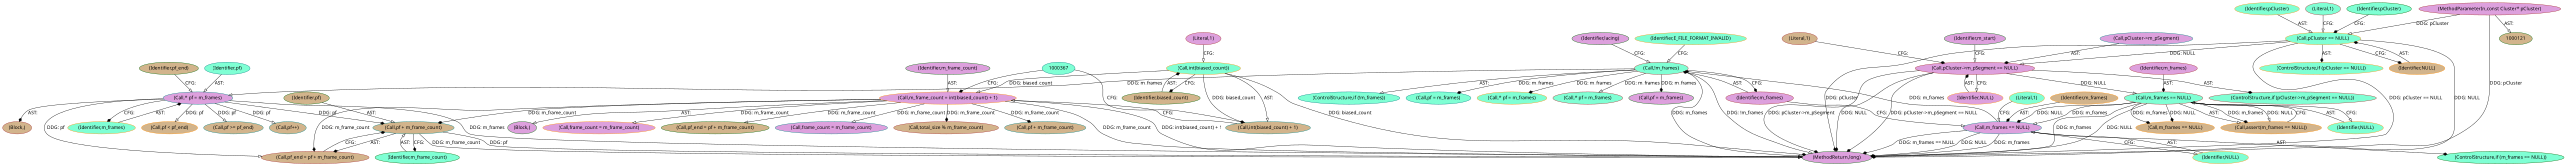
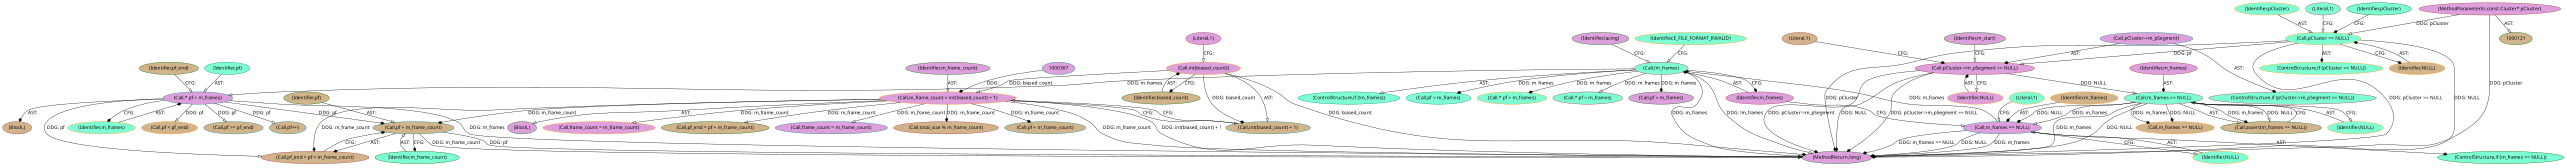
(2183, 53) -> (2183, 53)
(1059, 68) -> (1059, 68)
(1203, 68) -> (1203, 68)
(2140, 77) -> (2222, 67)
(993, 83) -> (993, 83)
(1138, 110) -> (1129, 109)
(2271, 128) -> (2271, 128)
